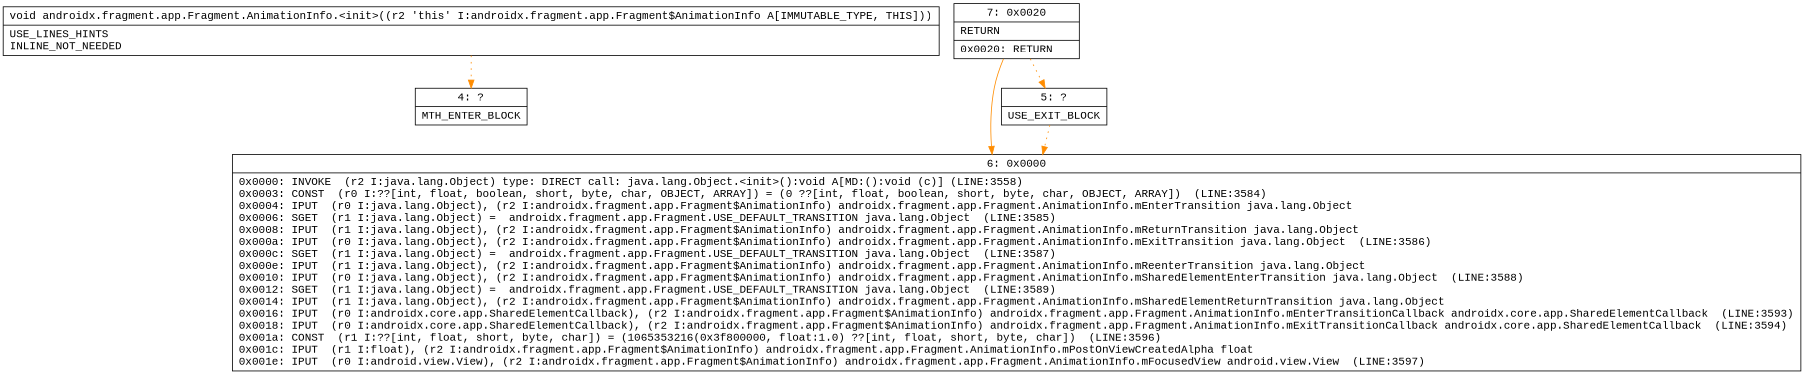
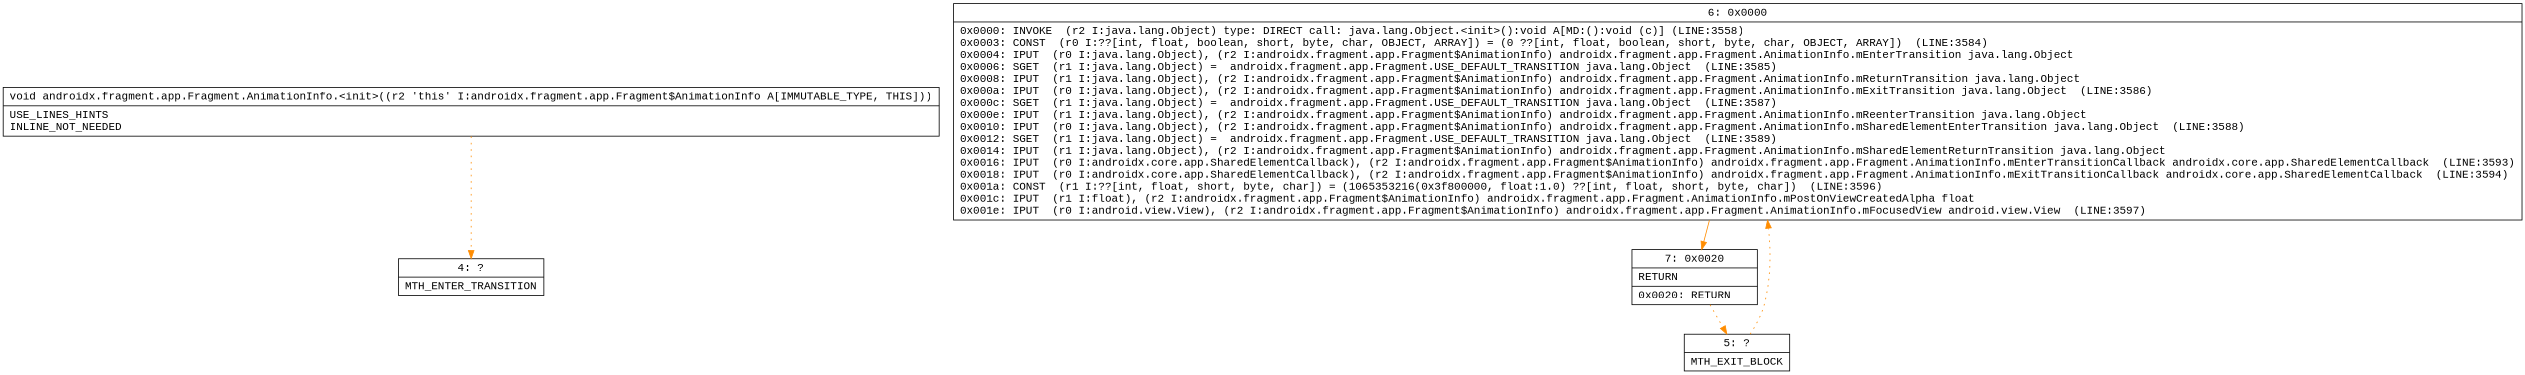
(992, 102) -> (1707, 231)
(471, 115) -> (471, 286)
(1054, 115) -> (1737, 361)
